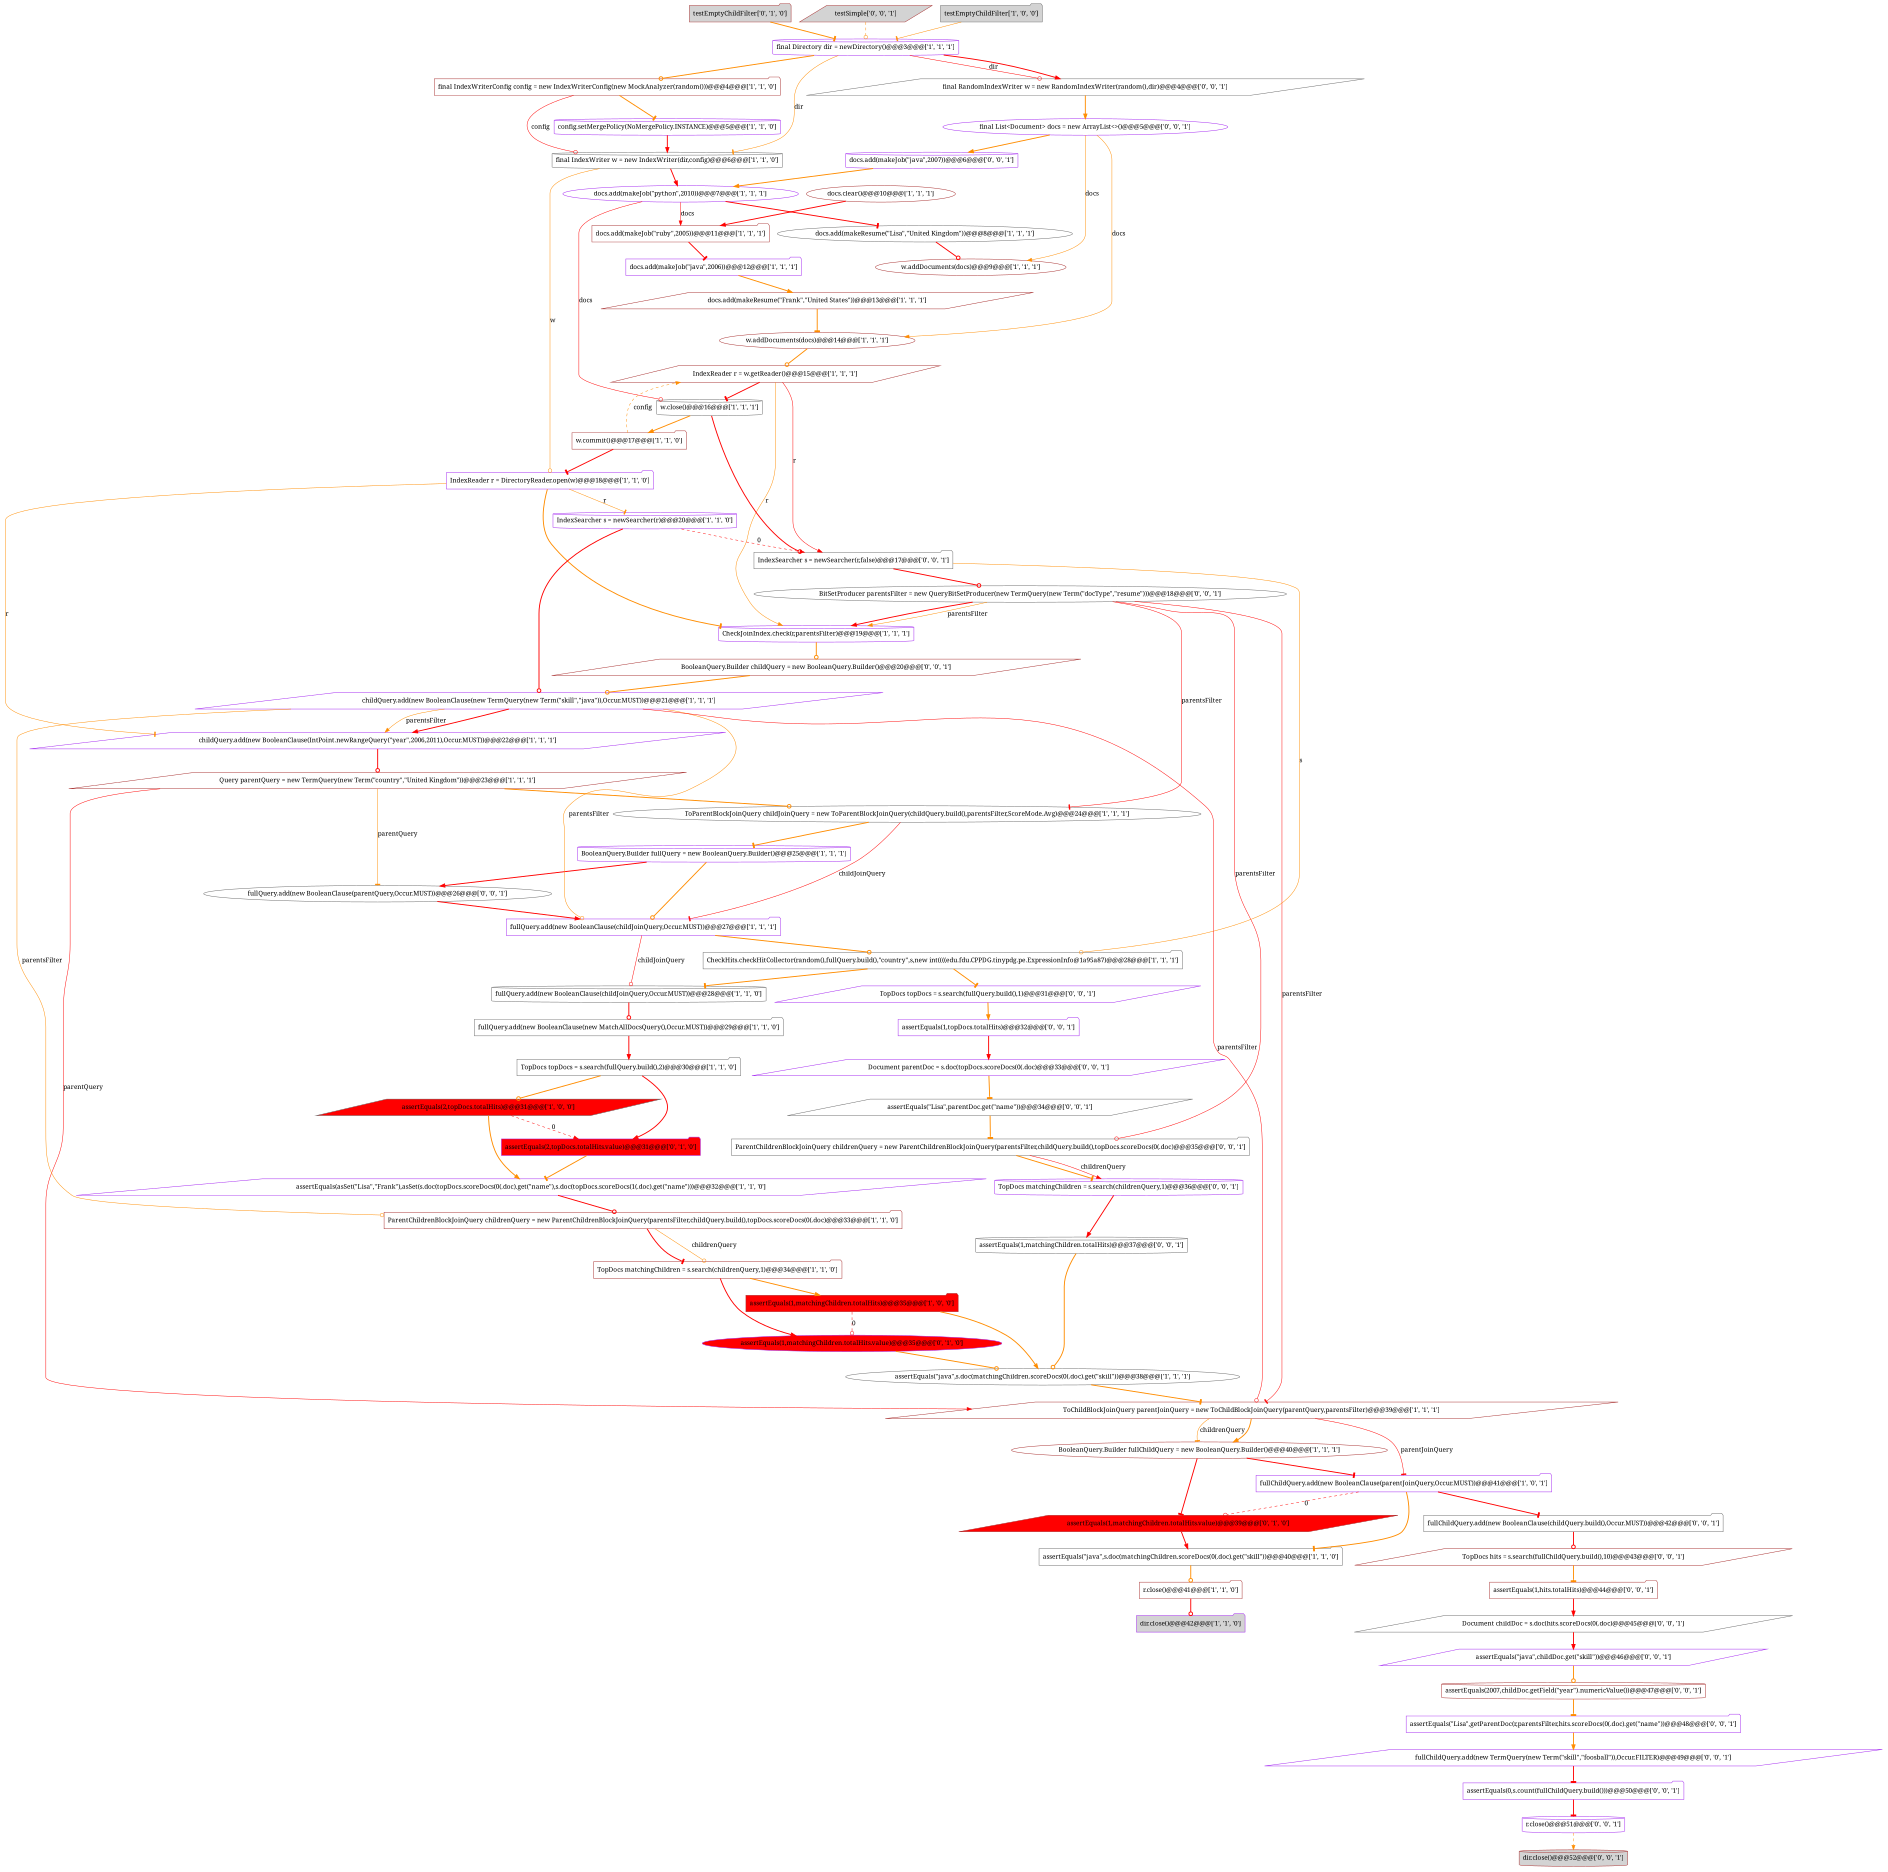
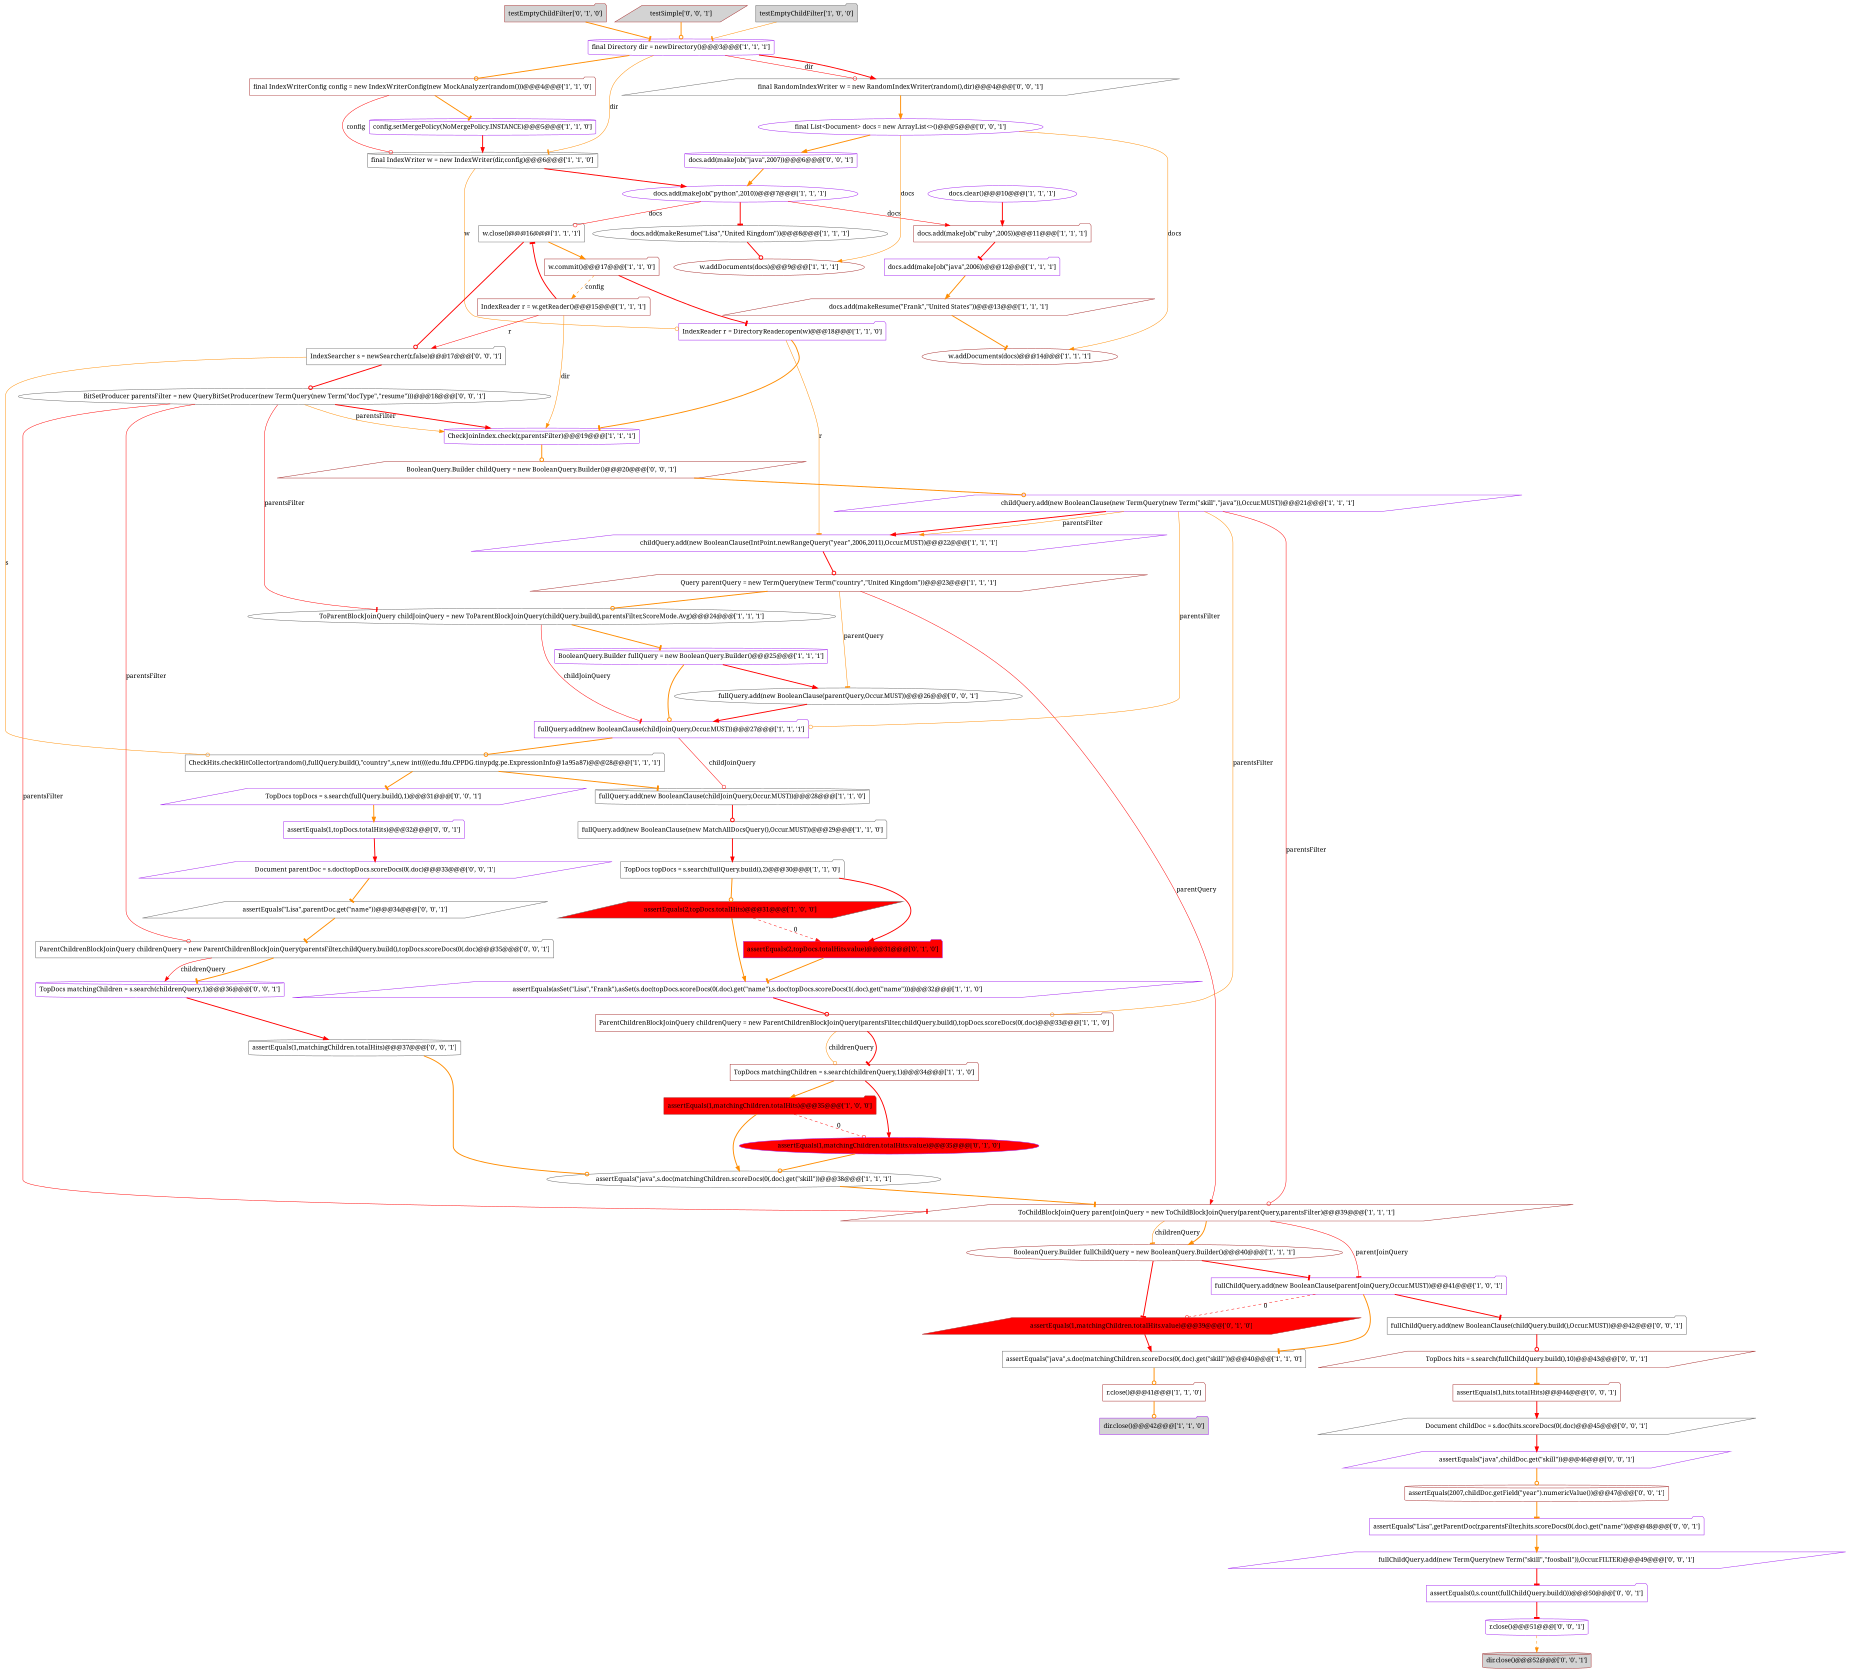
(866, 29) -> (681, 29)
(881, 194) -> (1002, 194)
(798, 356) -> none
(776, 374) -> (564, 307)
(710, 407) -> (532, 234)
(767, 501) -> (566, 377)
(645, 521) -> none
(1191, 1605) -> (1154, 1408)
